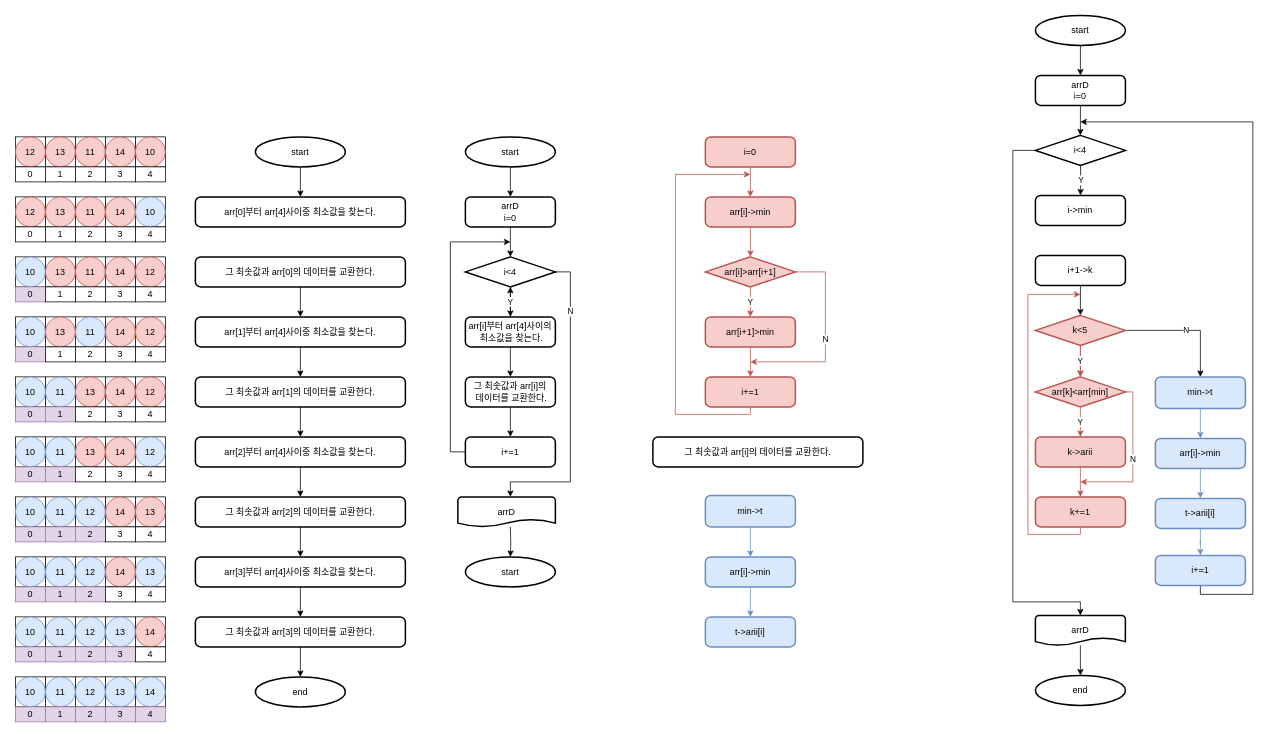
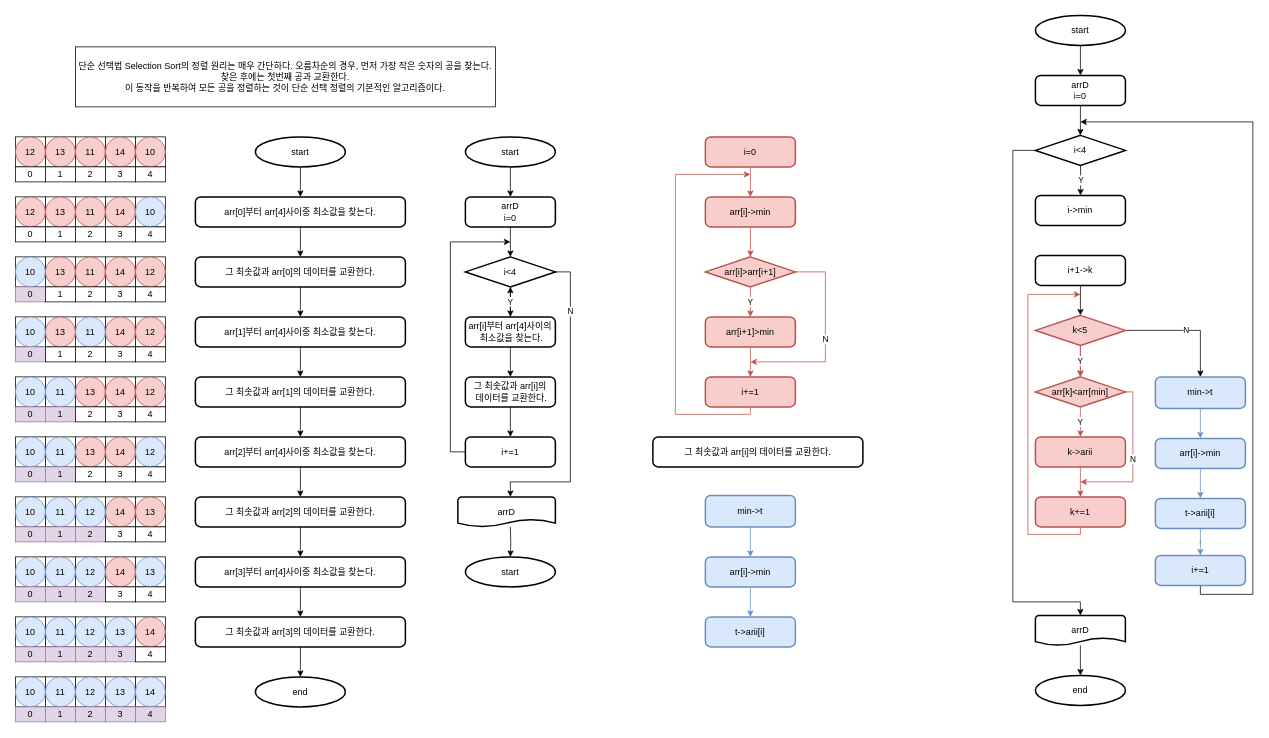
none -> (285, 77)
none -> (300, 239)
